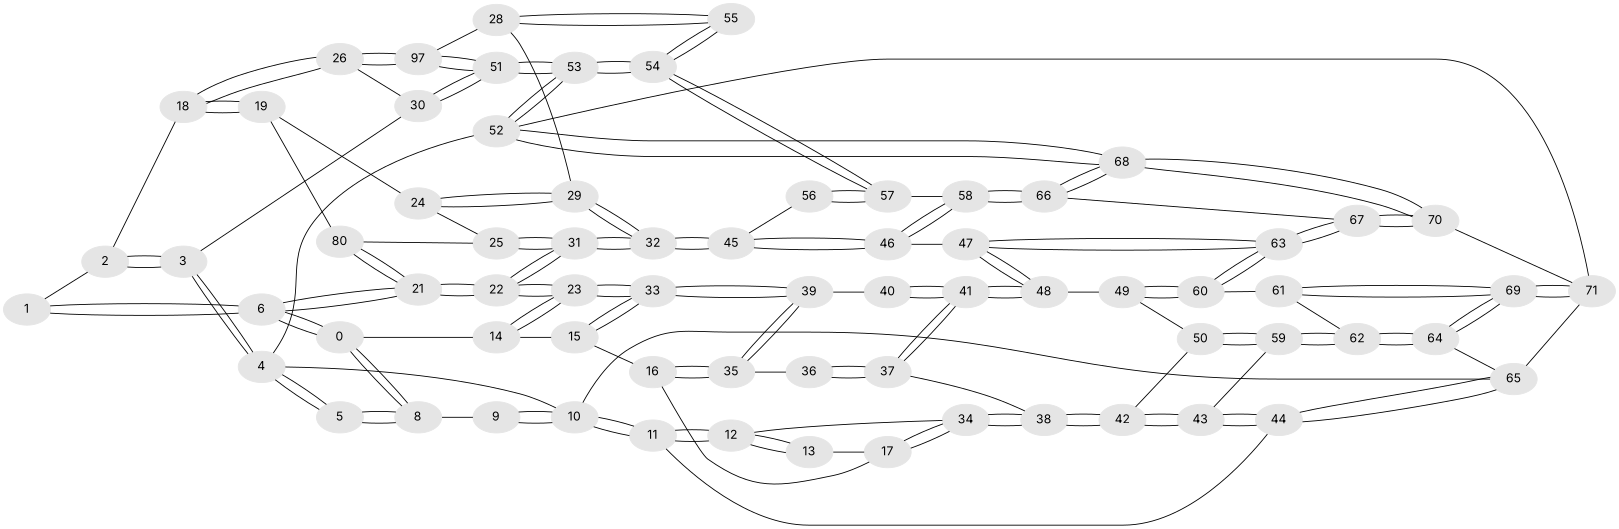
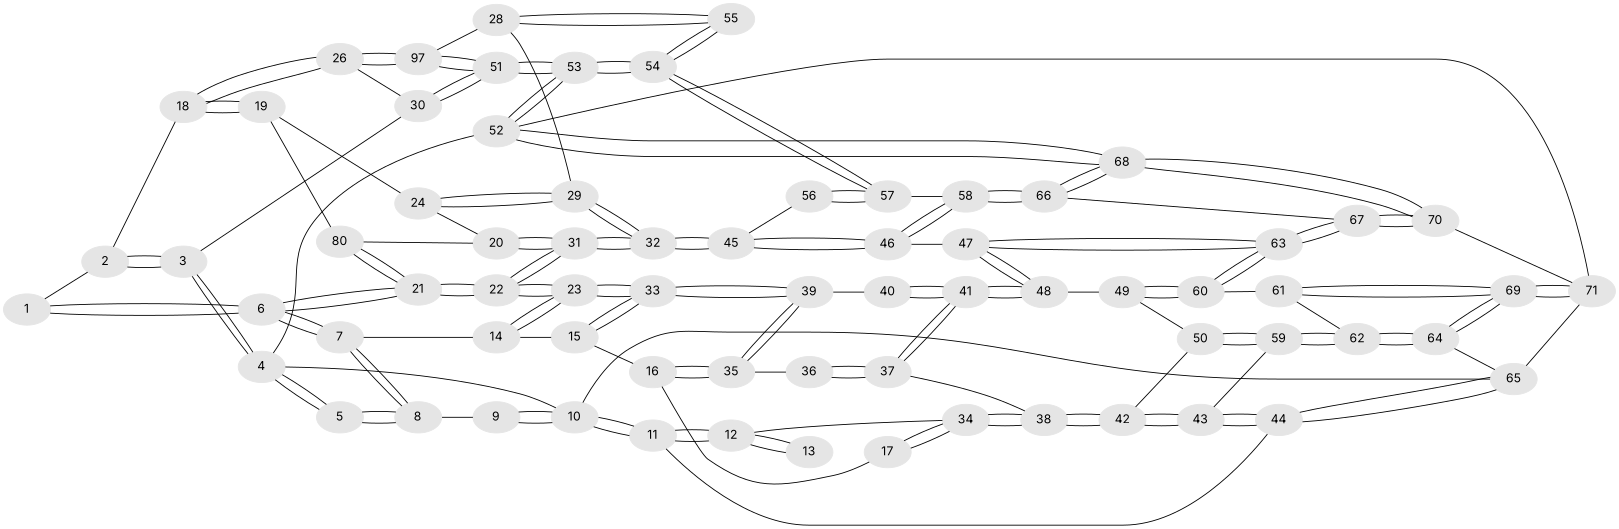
(496, 243) -> (496, 243)
(340, 337) -> (340, 337)
(849, 452) -> none
